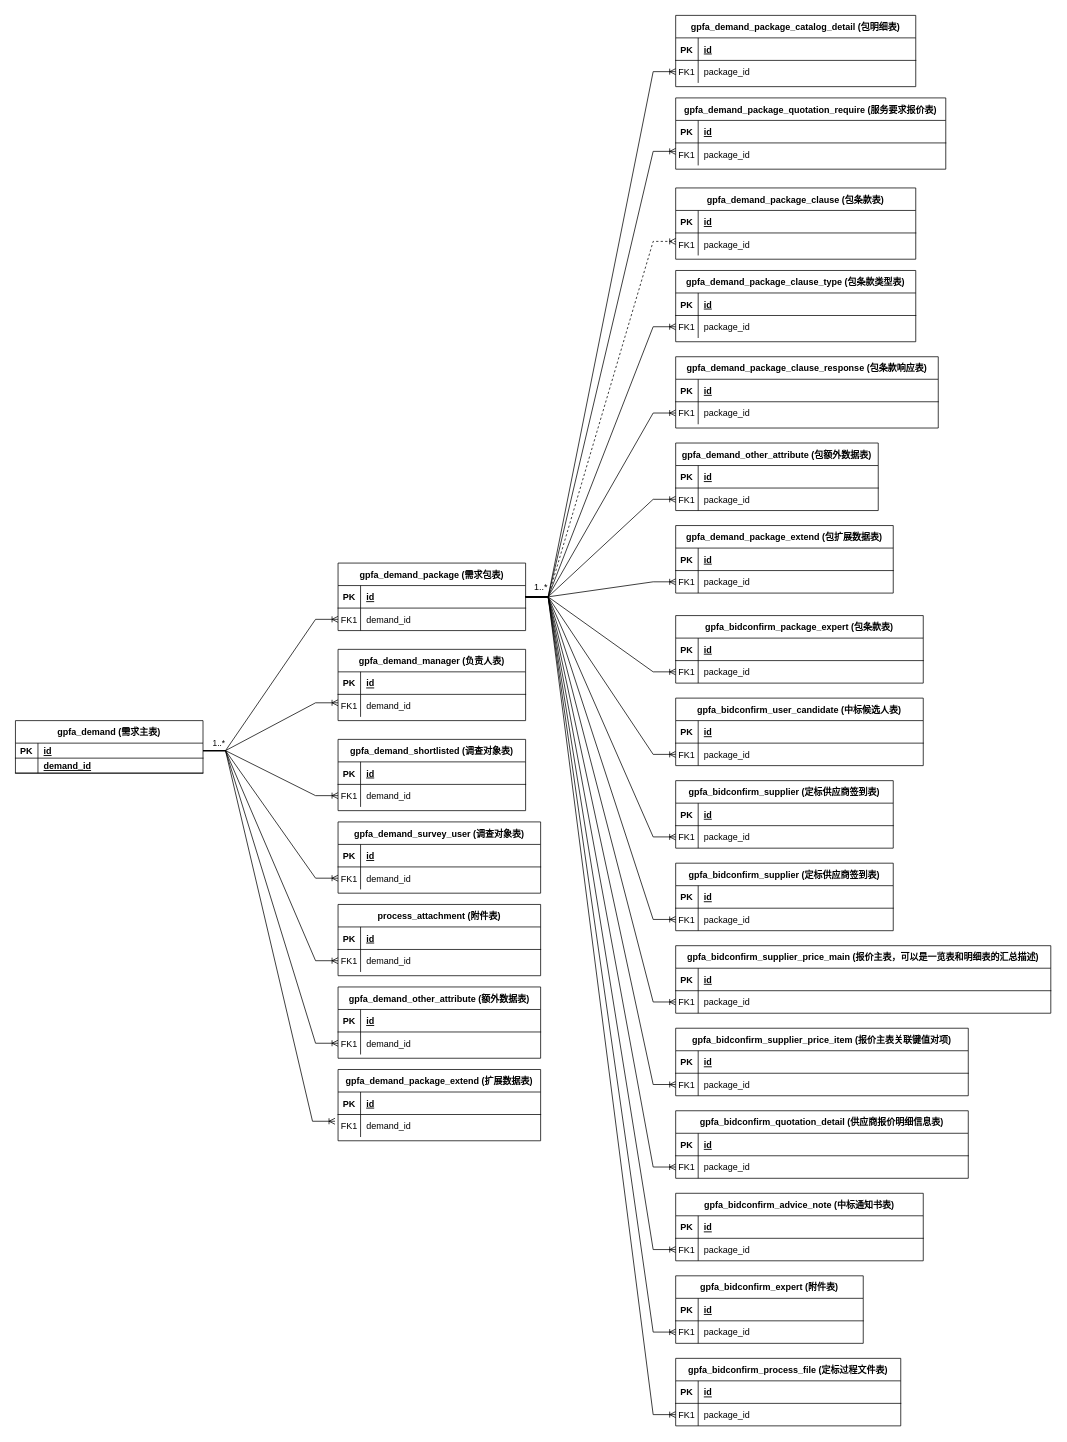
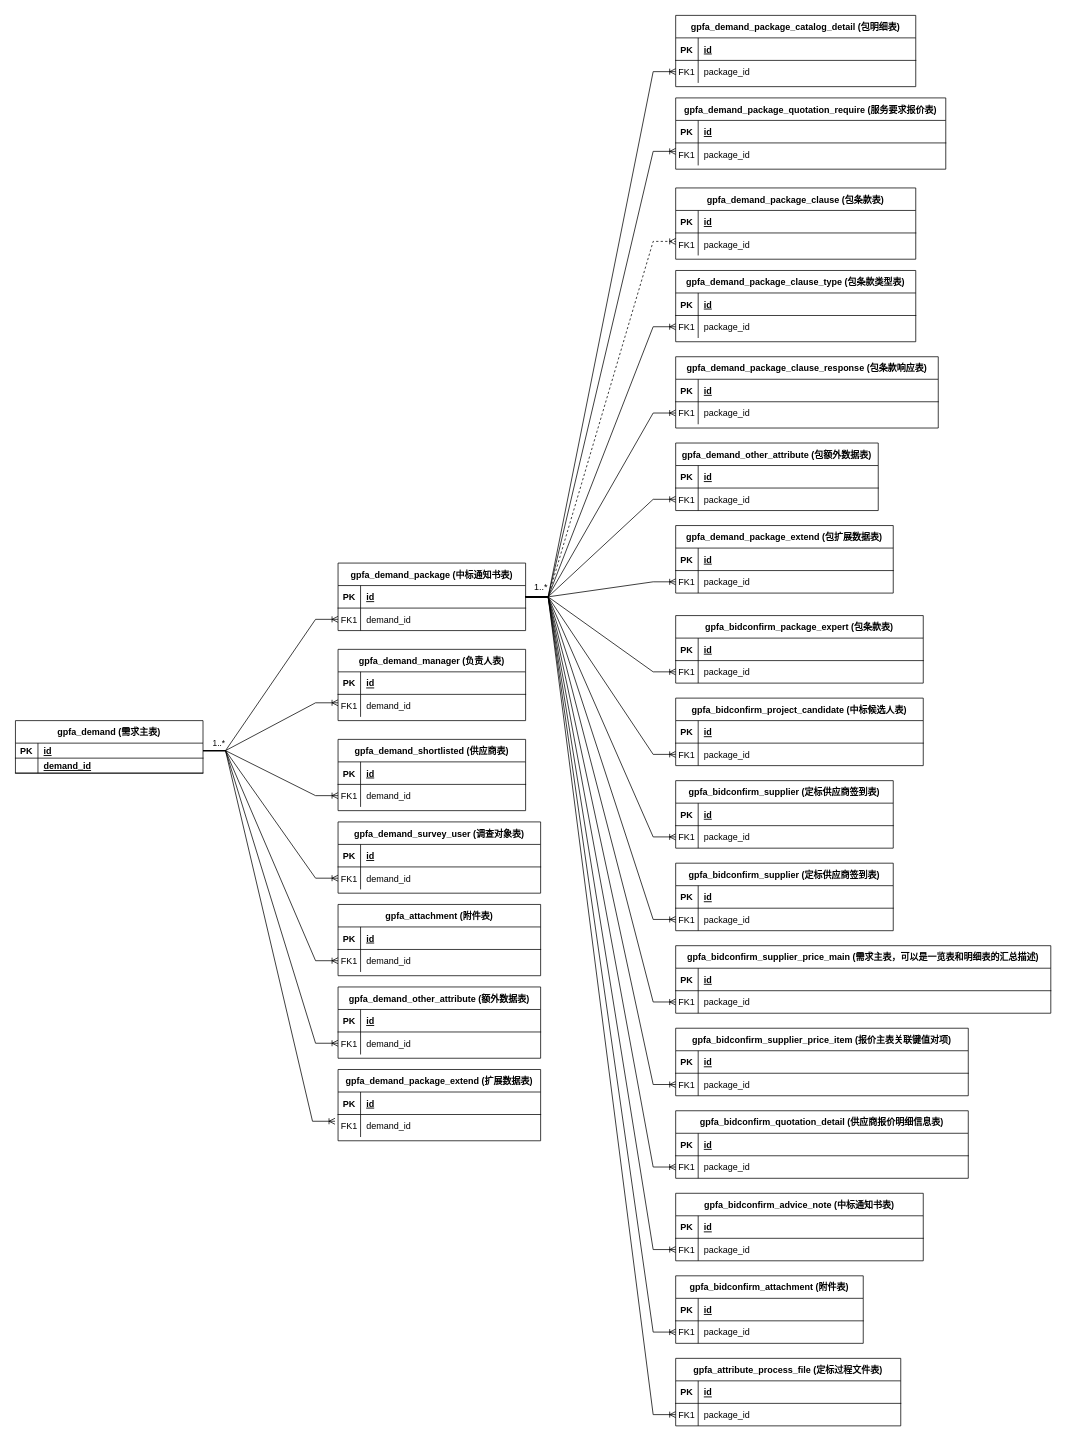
(431, 575) -> (431, 575)
(799, 710) -> (799, 710)
(431, 751) -> (431, 751)
(439, 916) -> (439, 916)
(863, 957) -> (863, 957)
(769, 1287) -> (769, 1287)
(788, 1370) -> (788, 1370)
